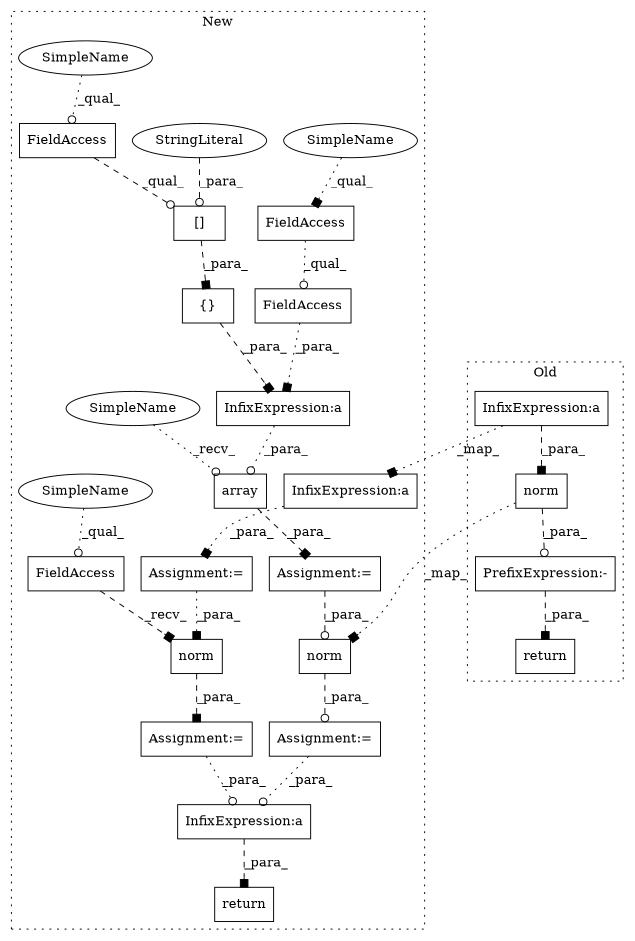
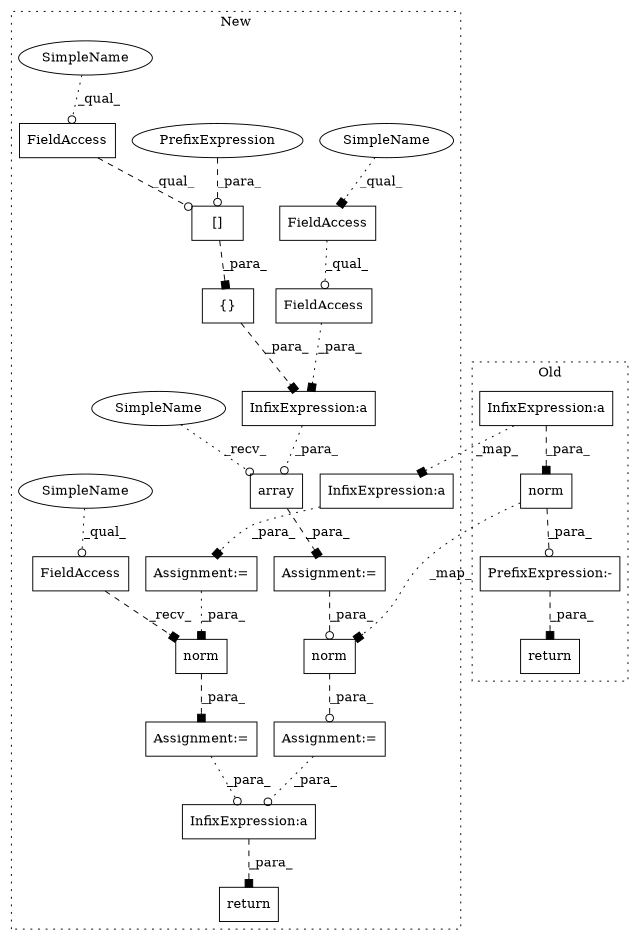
(200, 141) -> (218, 141)
